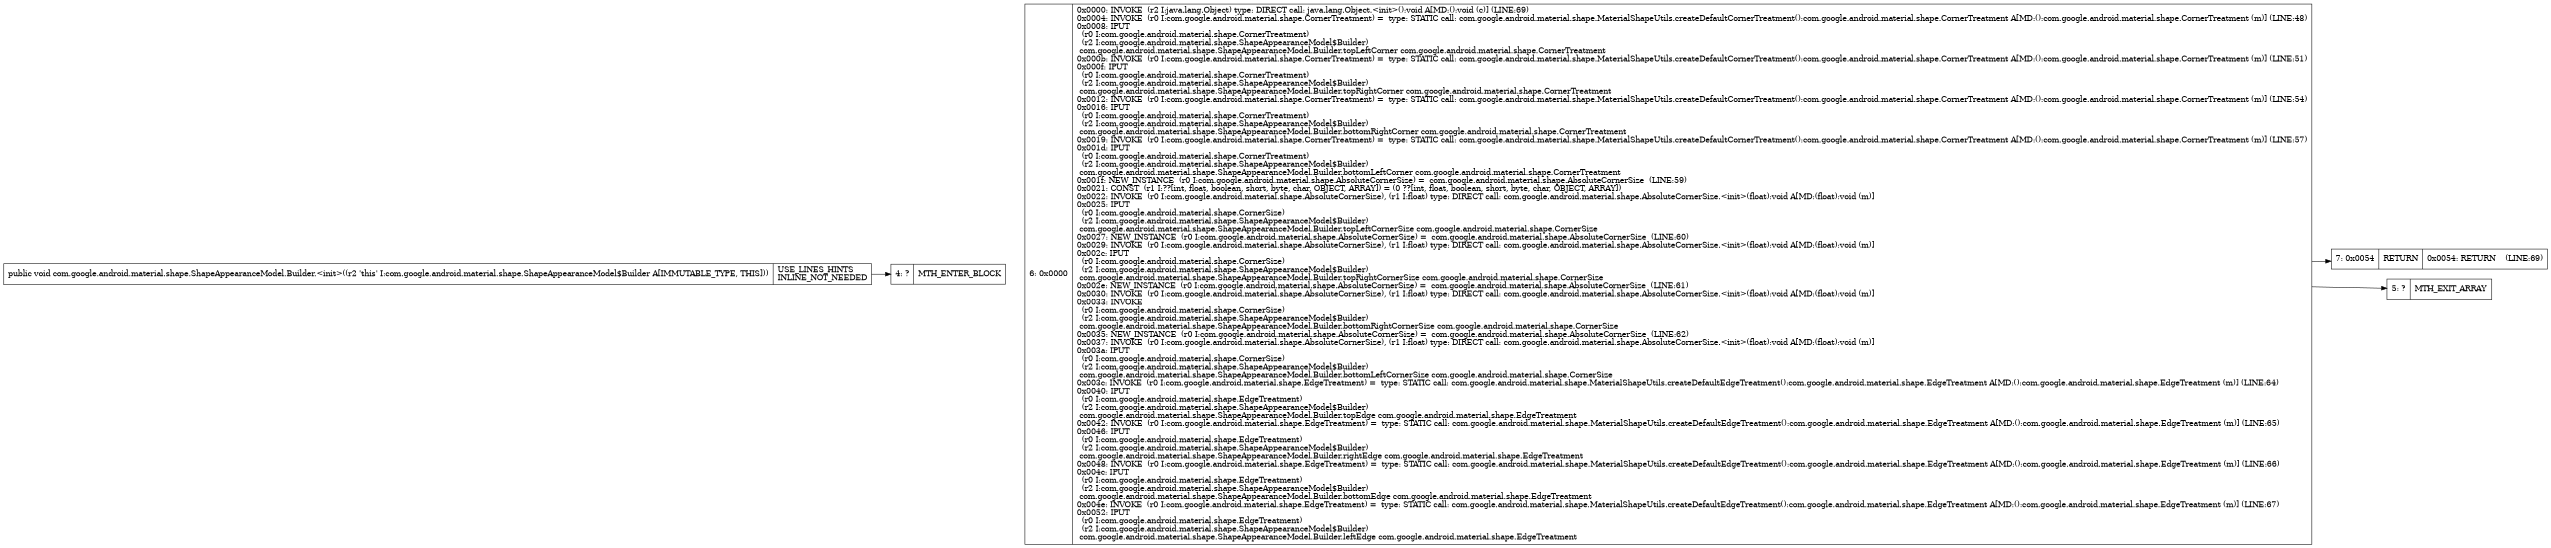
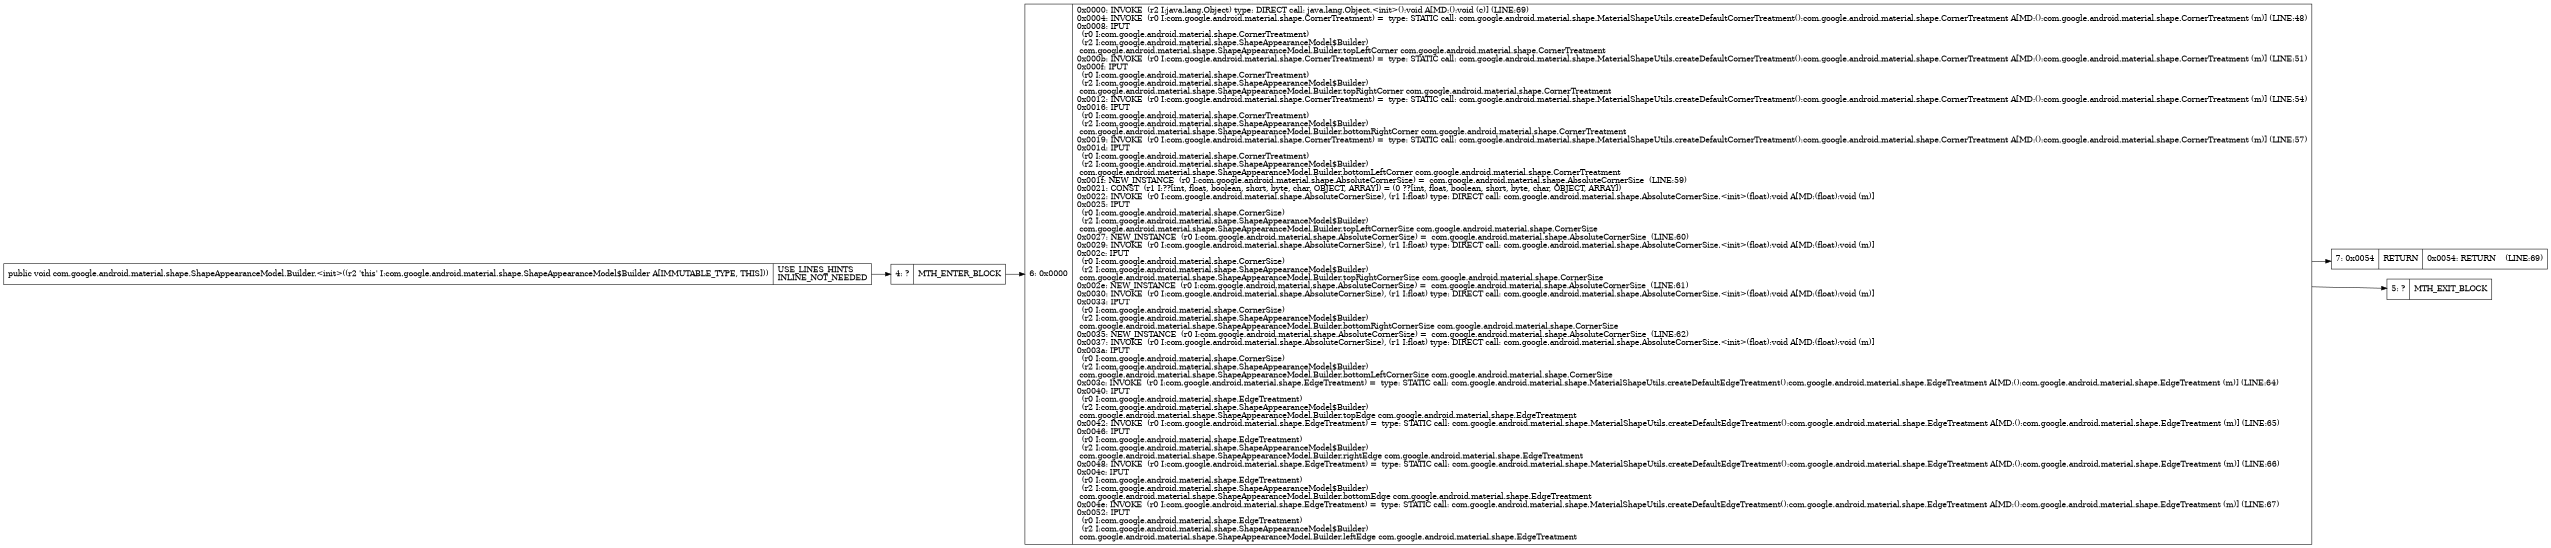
none -> (1012, 274)
(2450, 289) -> (2451, 289)
(1112, 302) -> (1106, 302)
